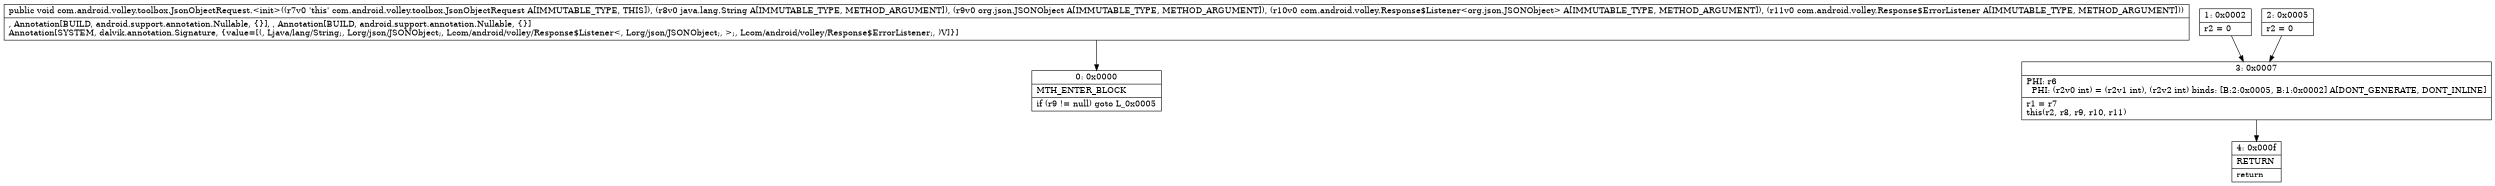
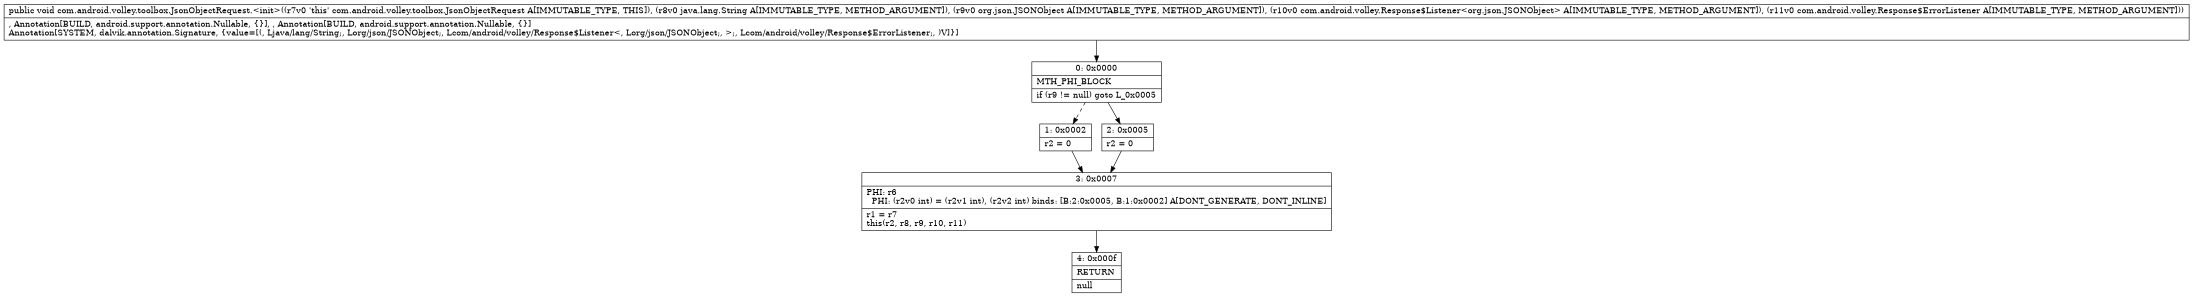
(1082, 91) -> (1074, 82)
none -> (1081, 110)
none -> (1113, 110)
(2250, 175) -> (1085, 286)
